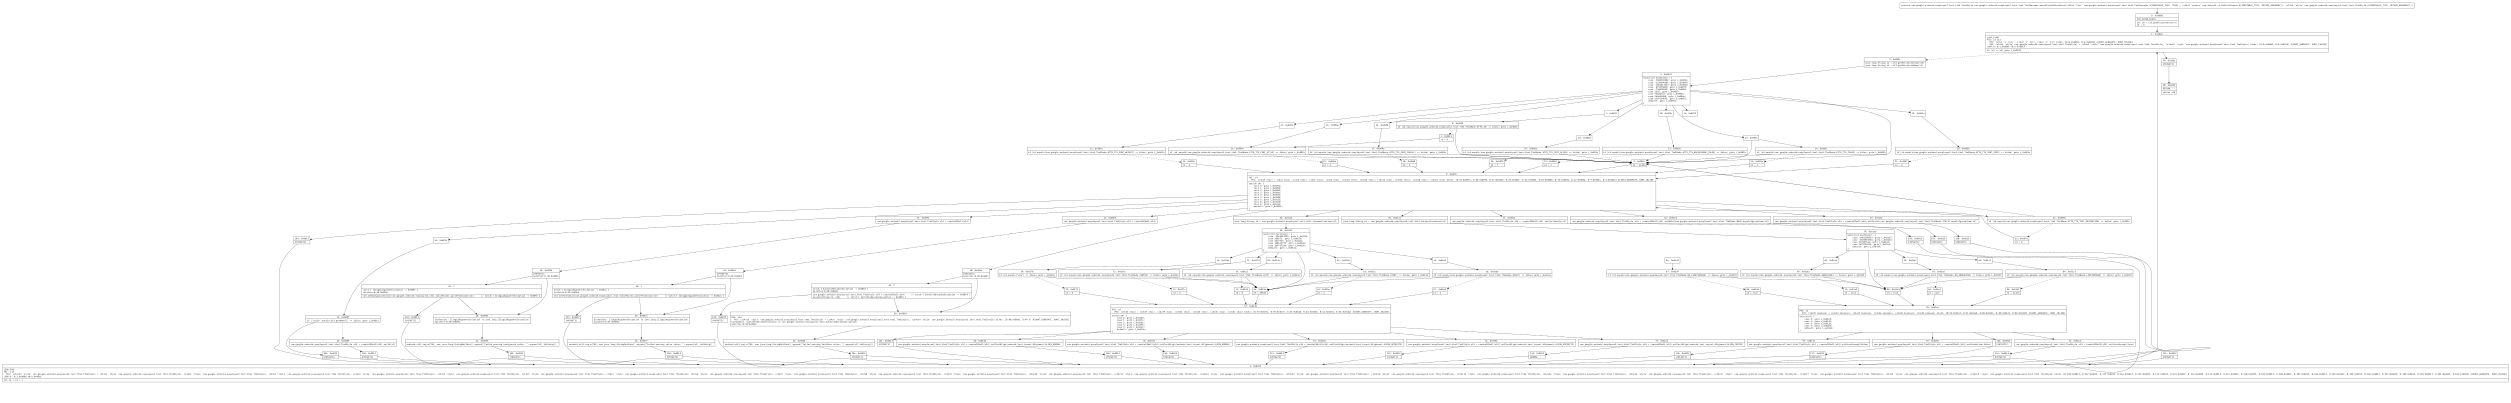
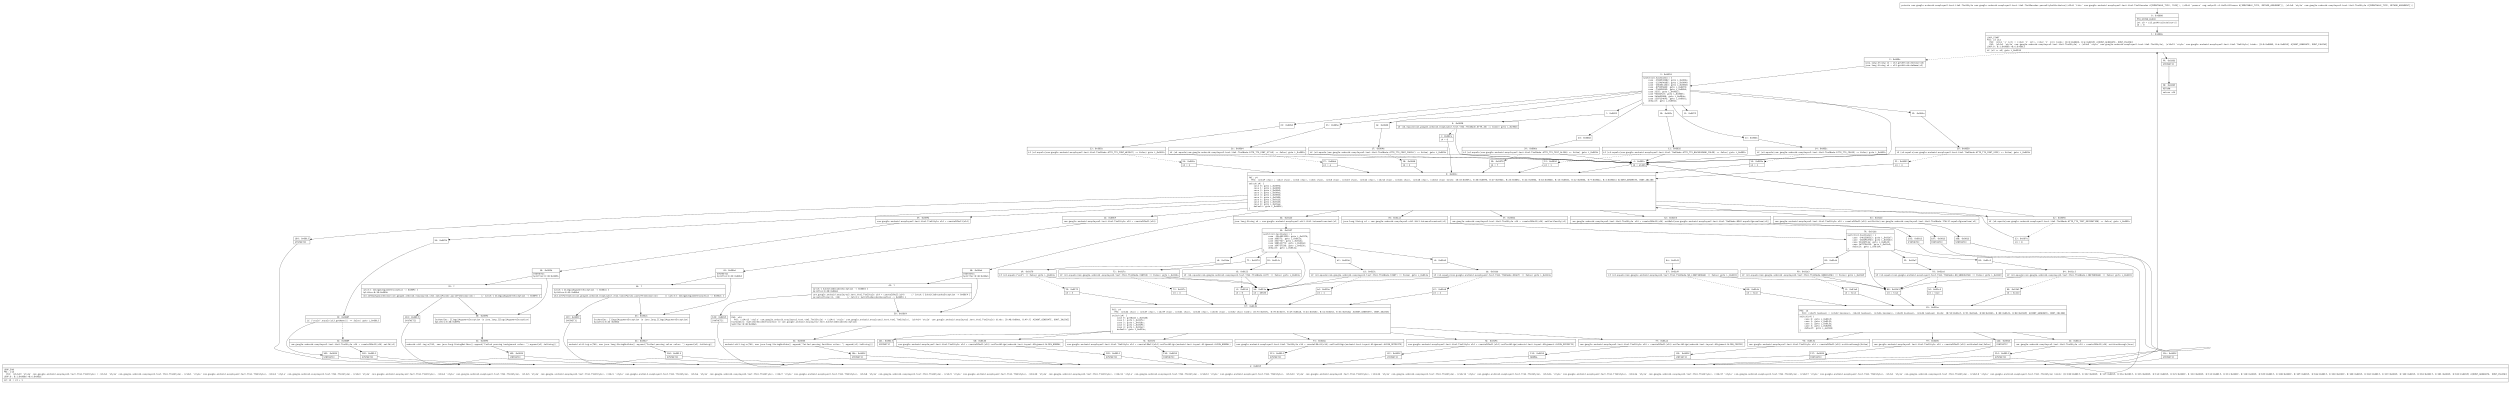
(1367, 143) -> (1450, 156)
(1723, 159) -> (1772, 159)
(1128, 318) -> (1130, 318)
